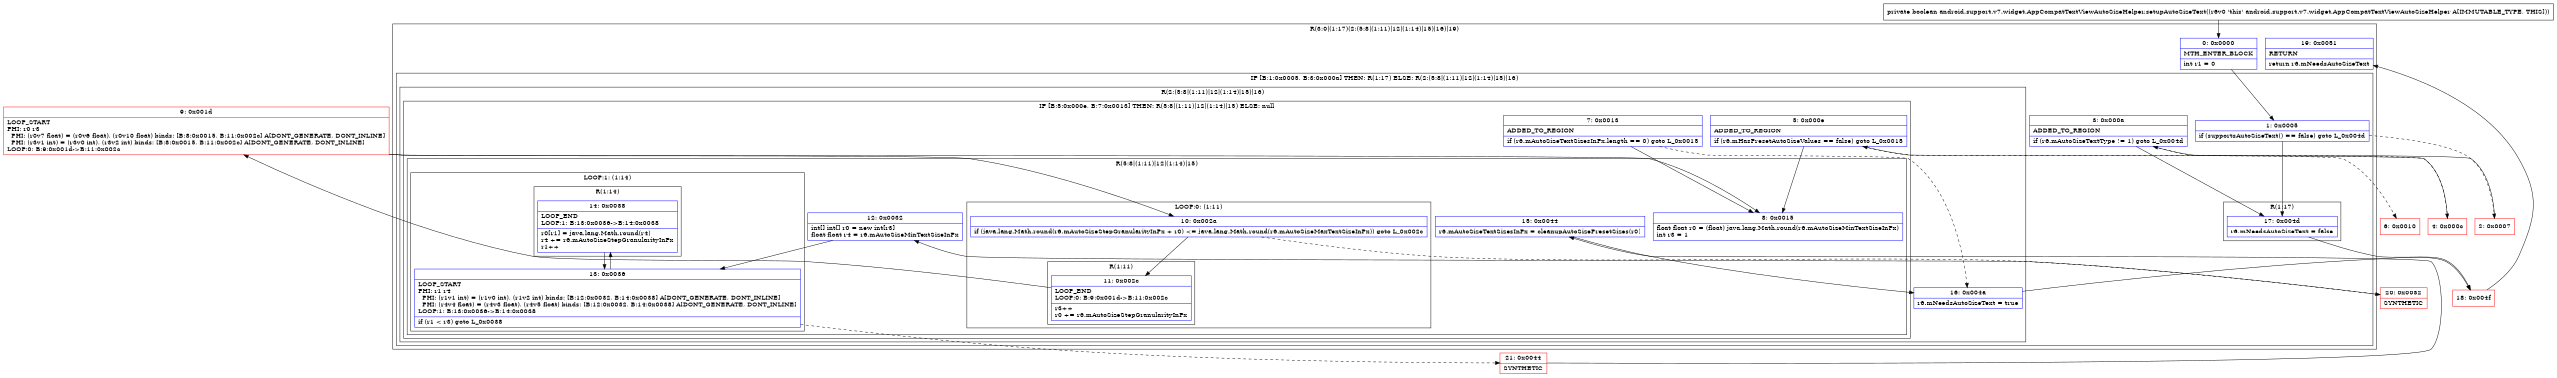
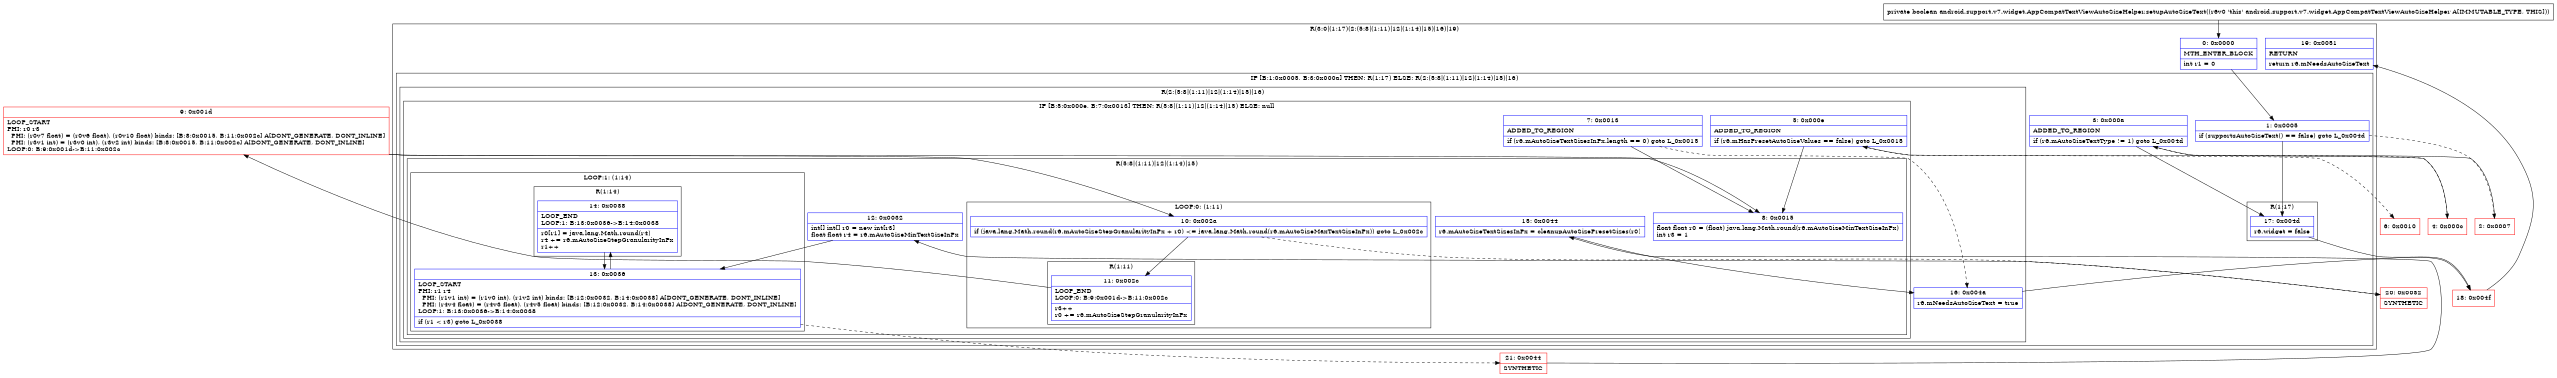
(2282, 232) -> (2282, 232)
